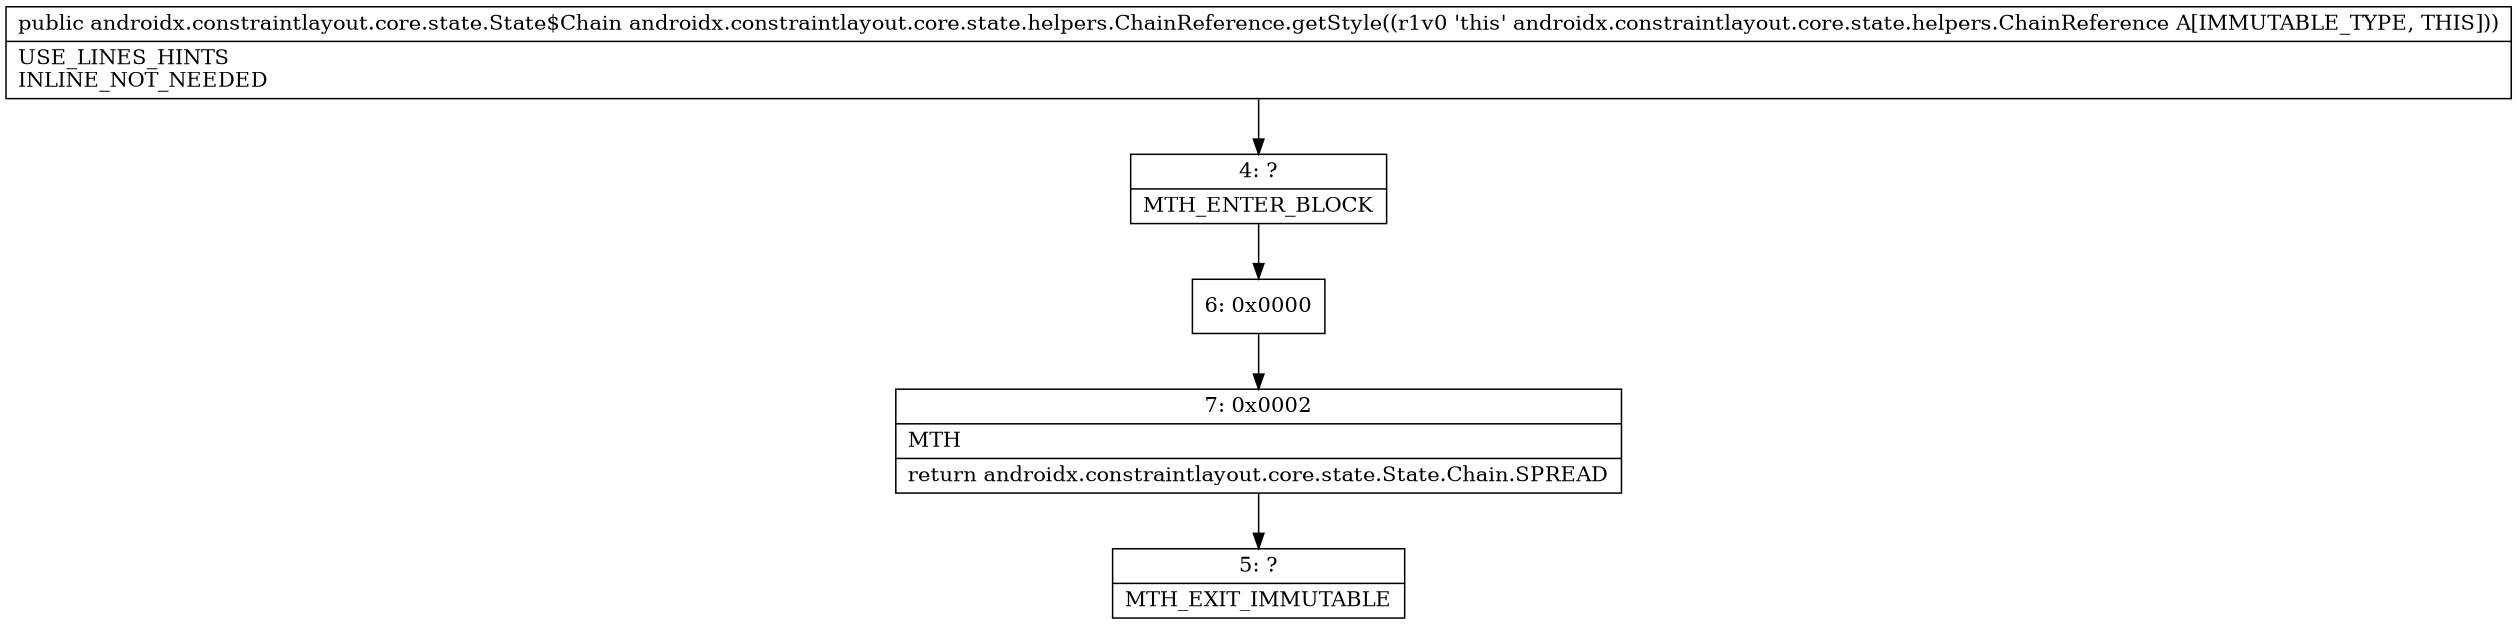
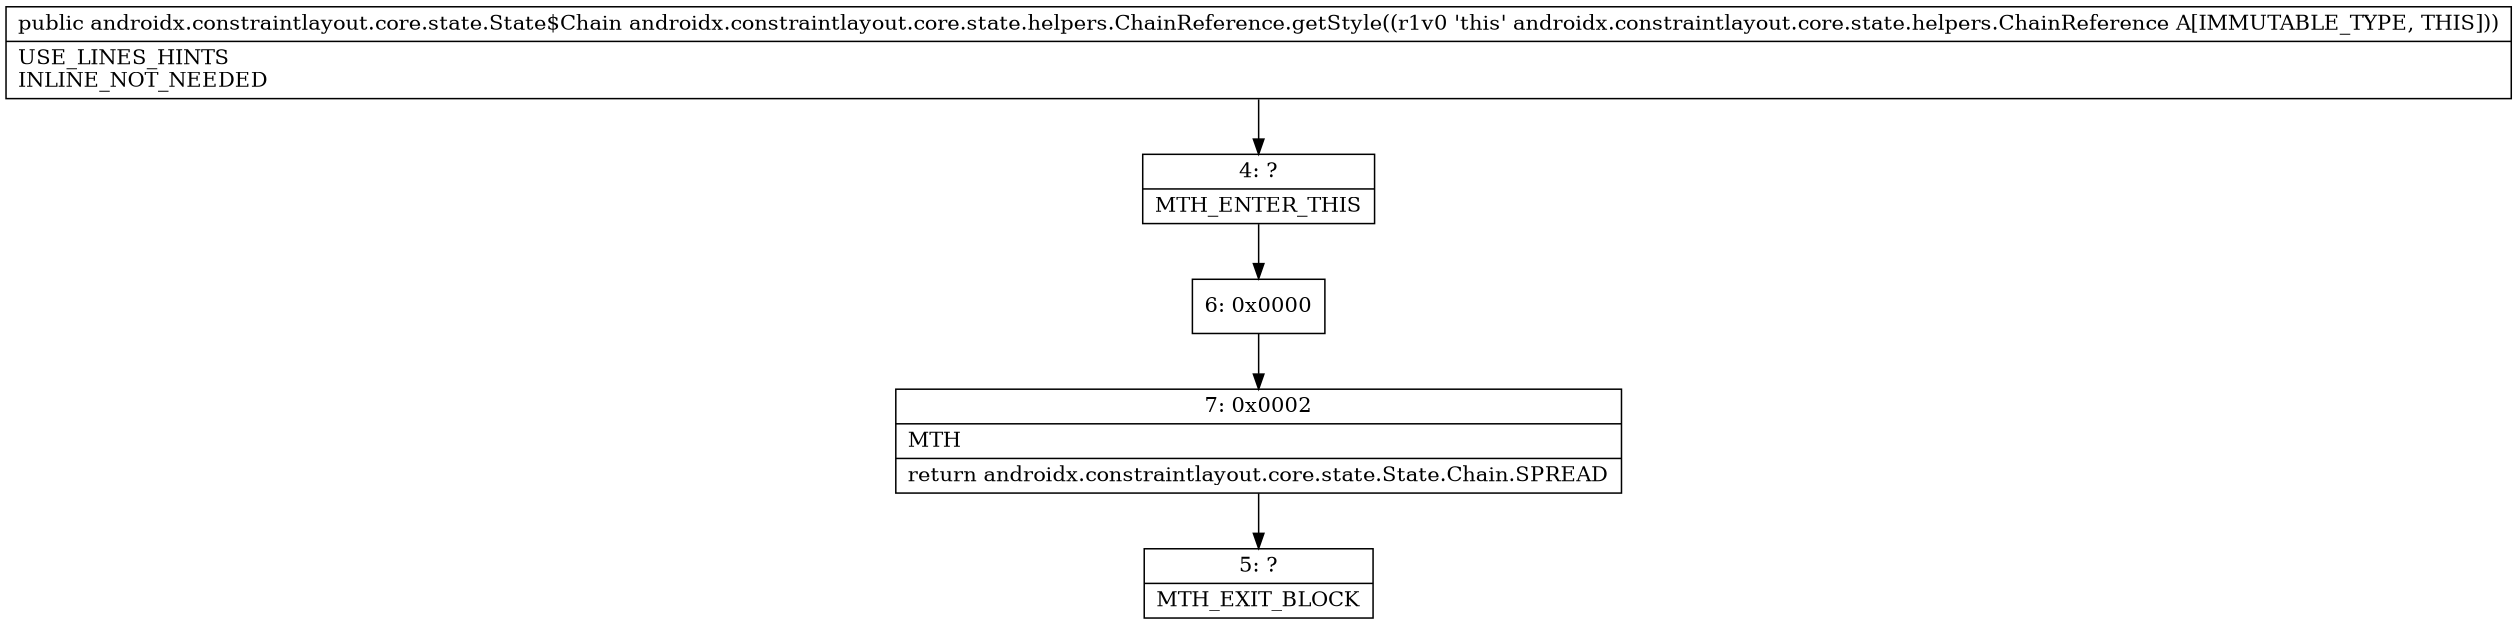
(1259, 206) -> (1259, 206)
(1259, 600) -> (1259, 600)
